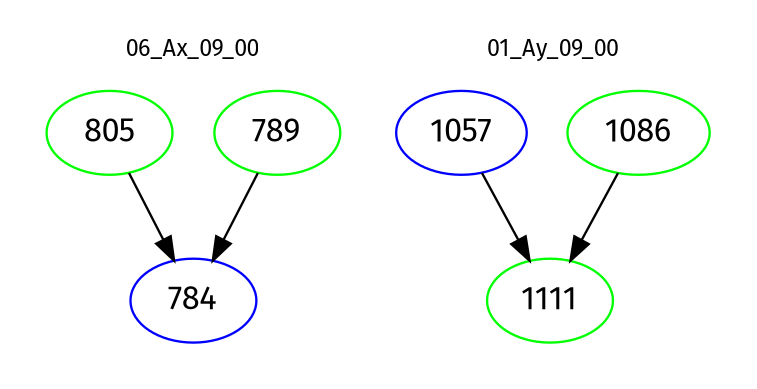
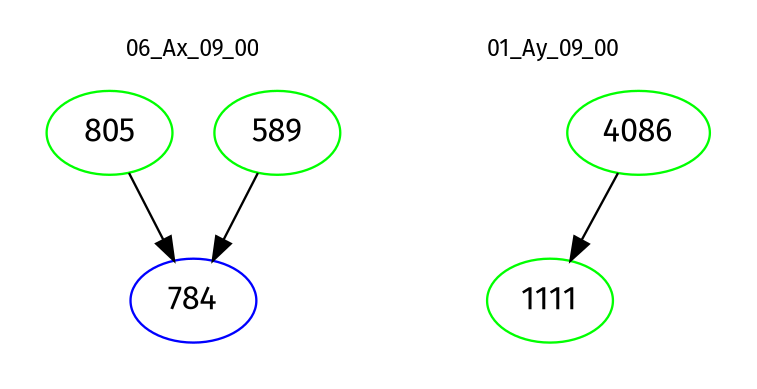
(277, 133) -> (277, 133)
(461, 133) -> none
(639, 133) -> (639, 133)
